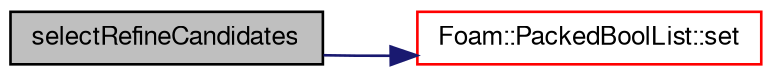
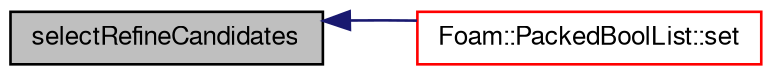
(357, 56) -> (384, 20)
